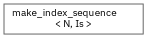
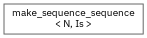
(74, 19) -> (74, 19)
